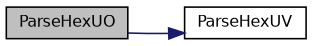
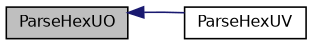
(148, 33) -> (164, 12)
